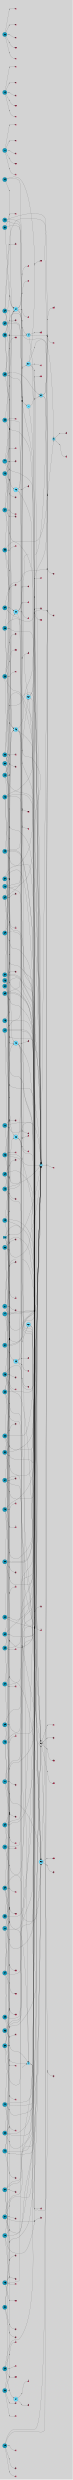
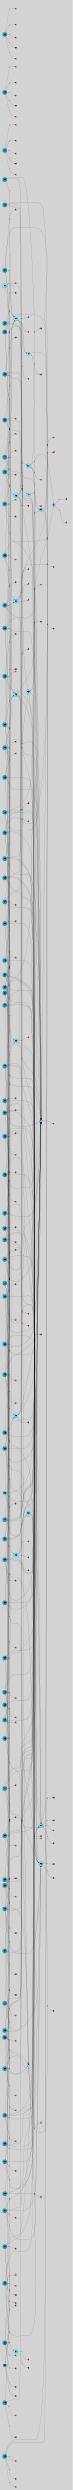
(5, 227) -> (5, 286)
none -> (5, 1739)
(41, 1744) -> (41, 1826)
(5, 2307) -> (5, 2365)
